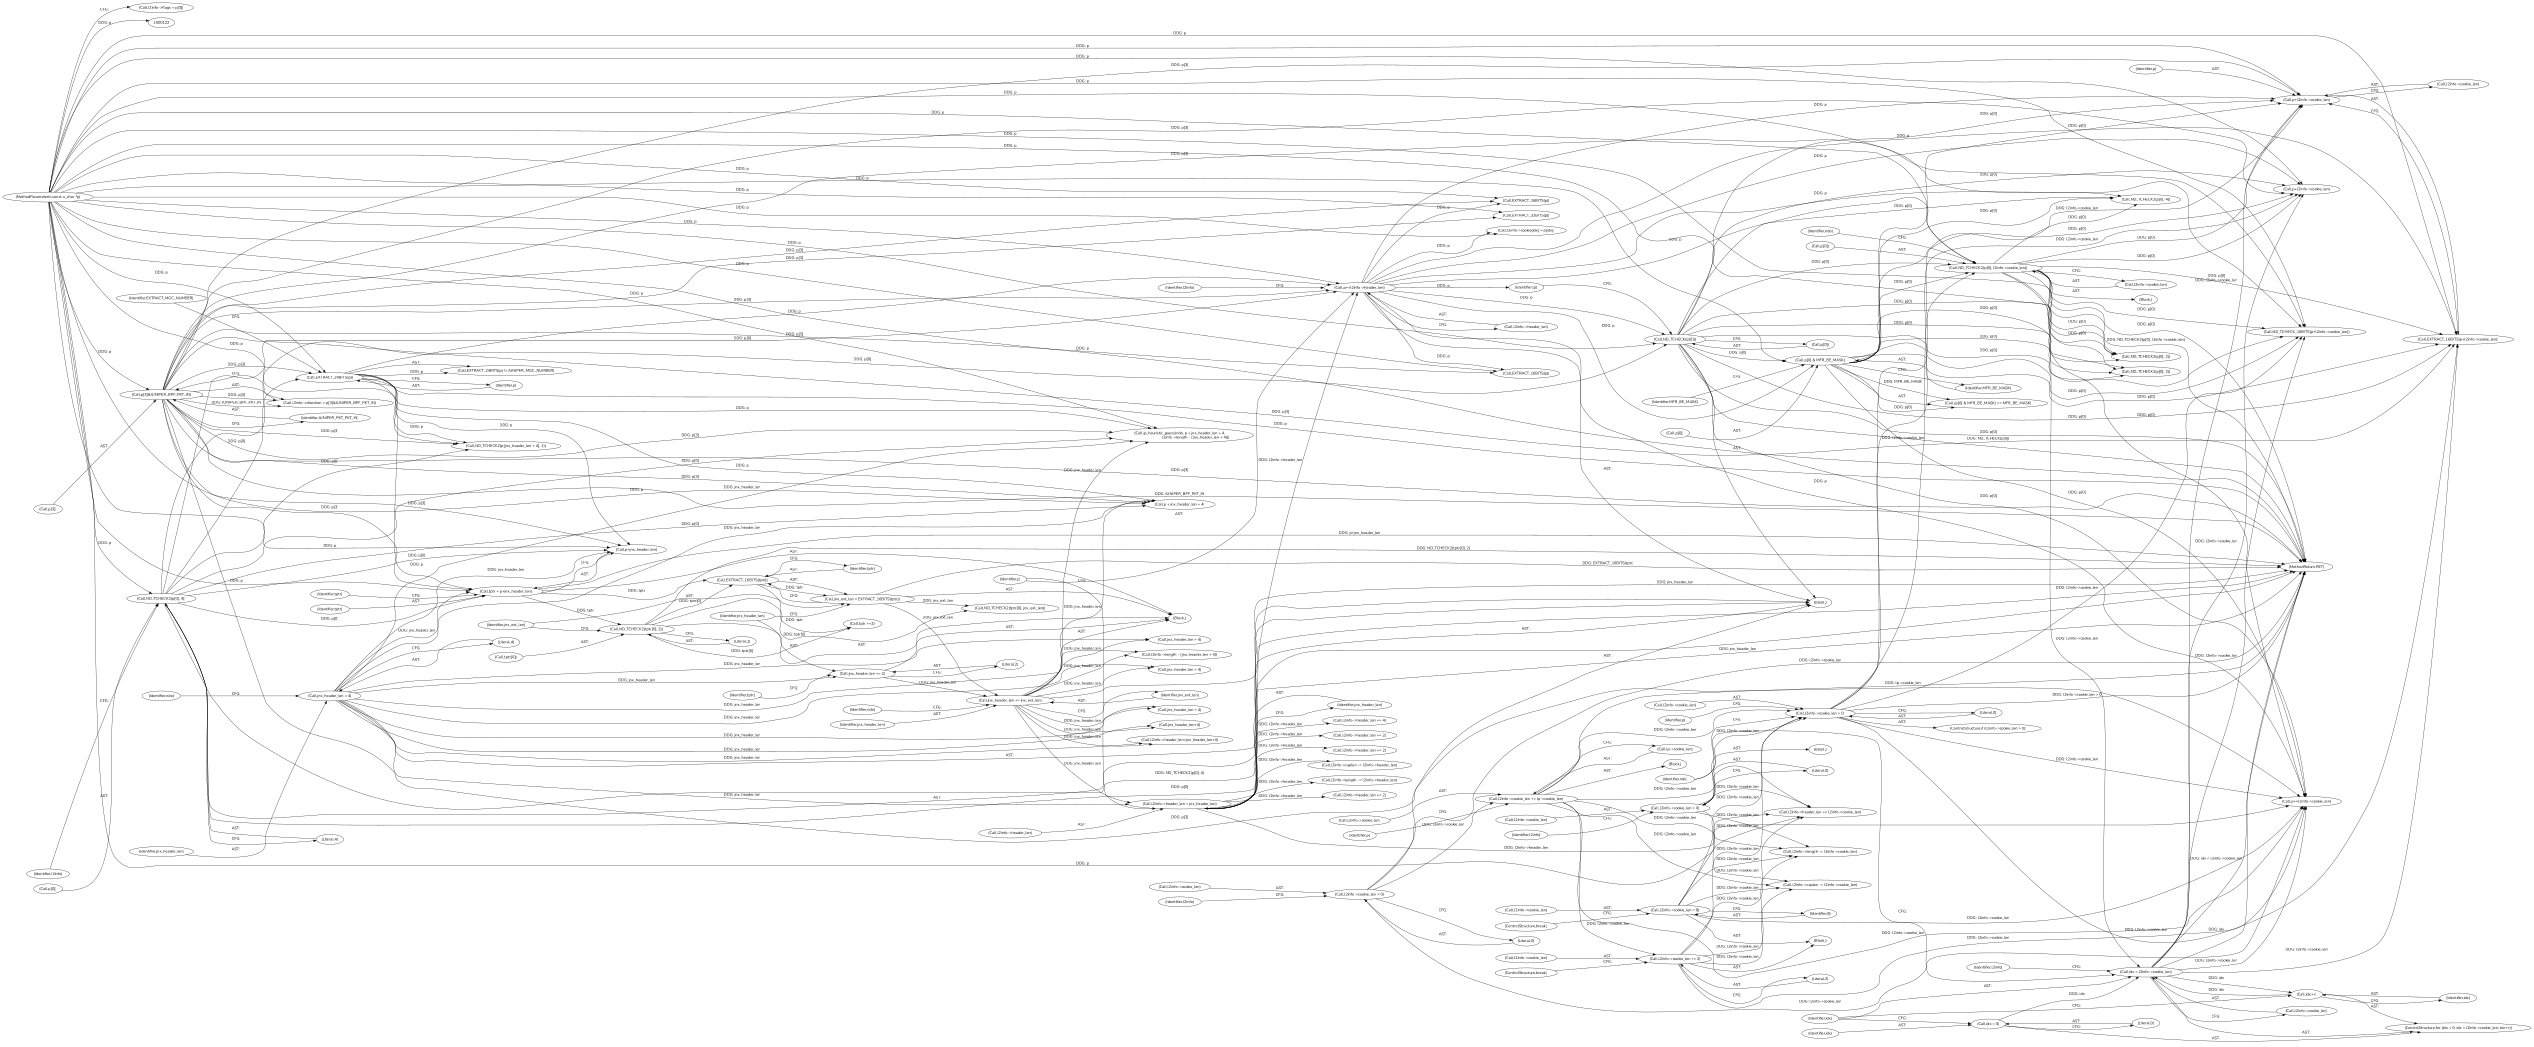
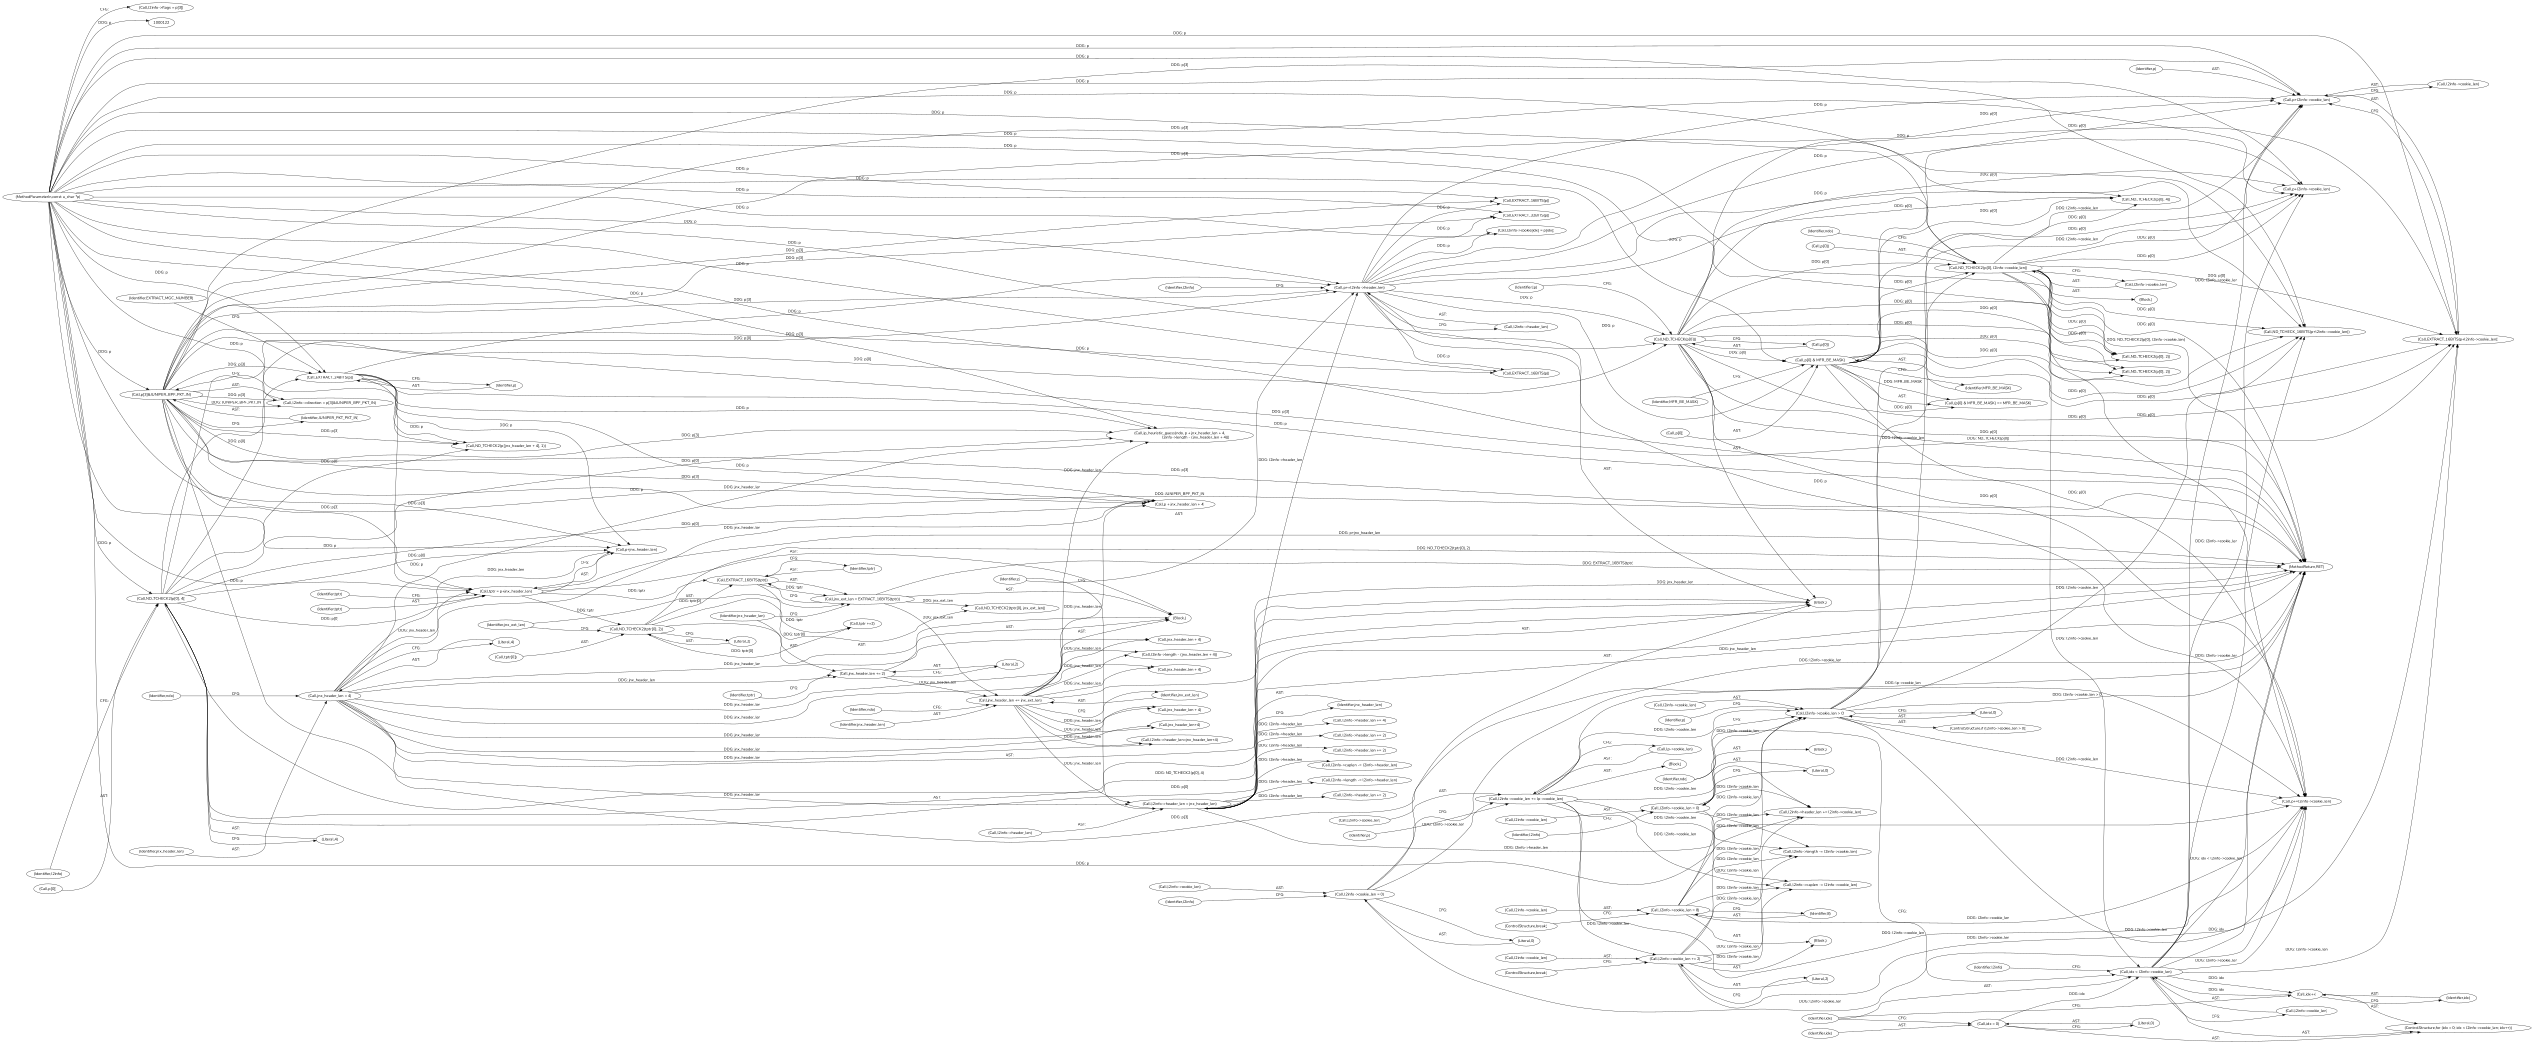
(1451, 288) -> (1424, 240)
(506, 371) -> none
(48, 509) -> none
